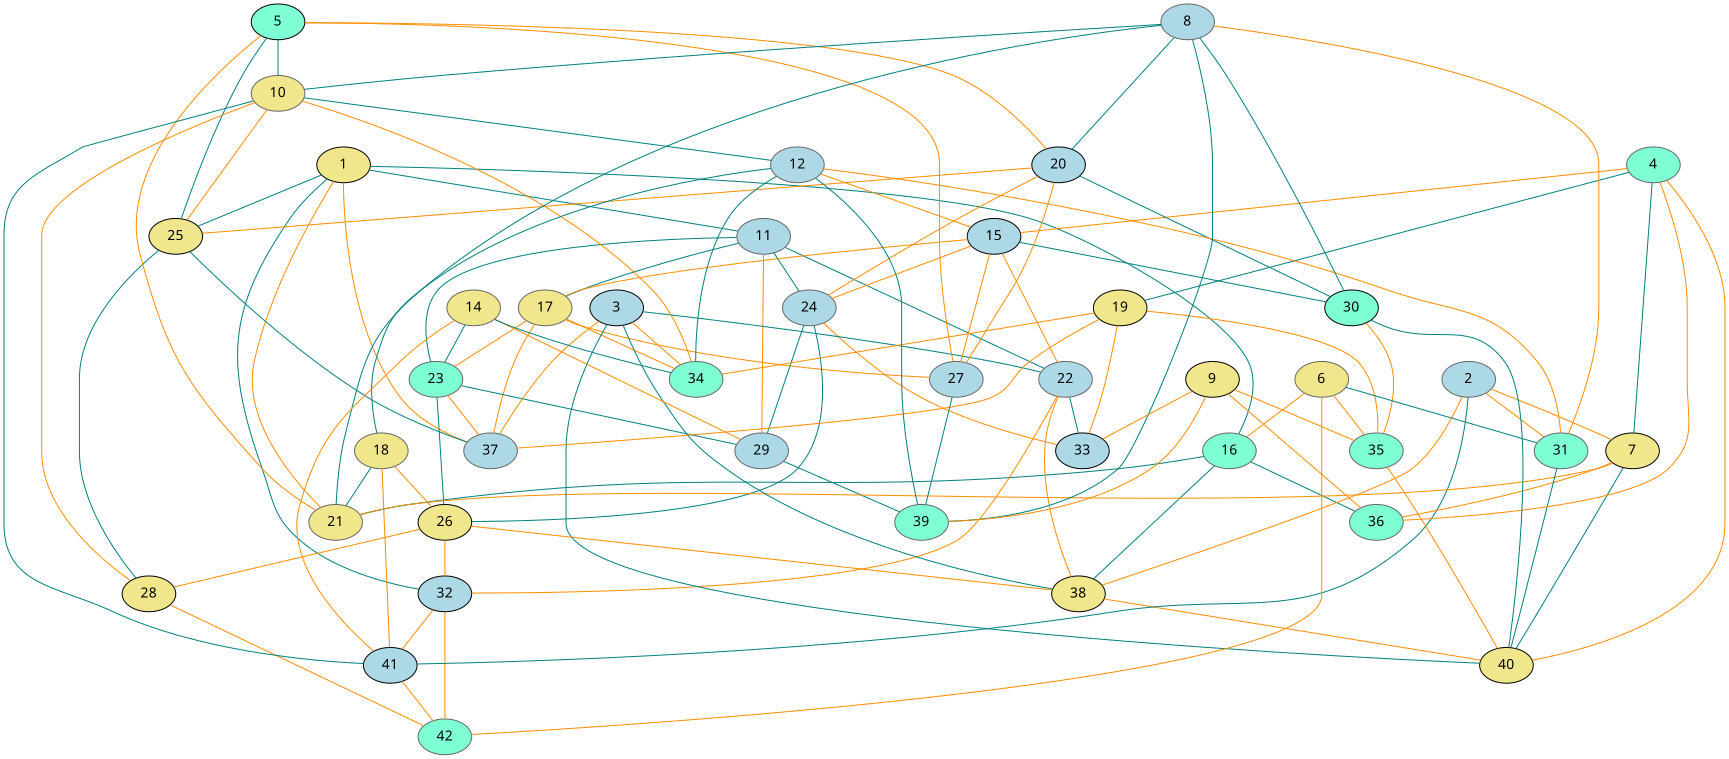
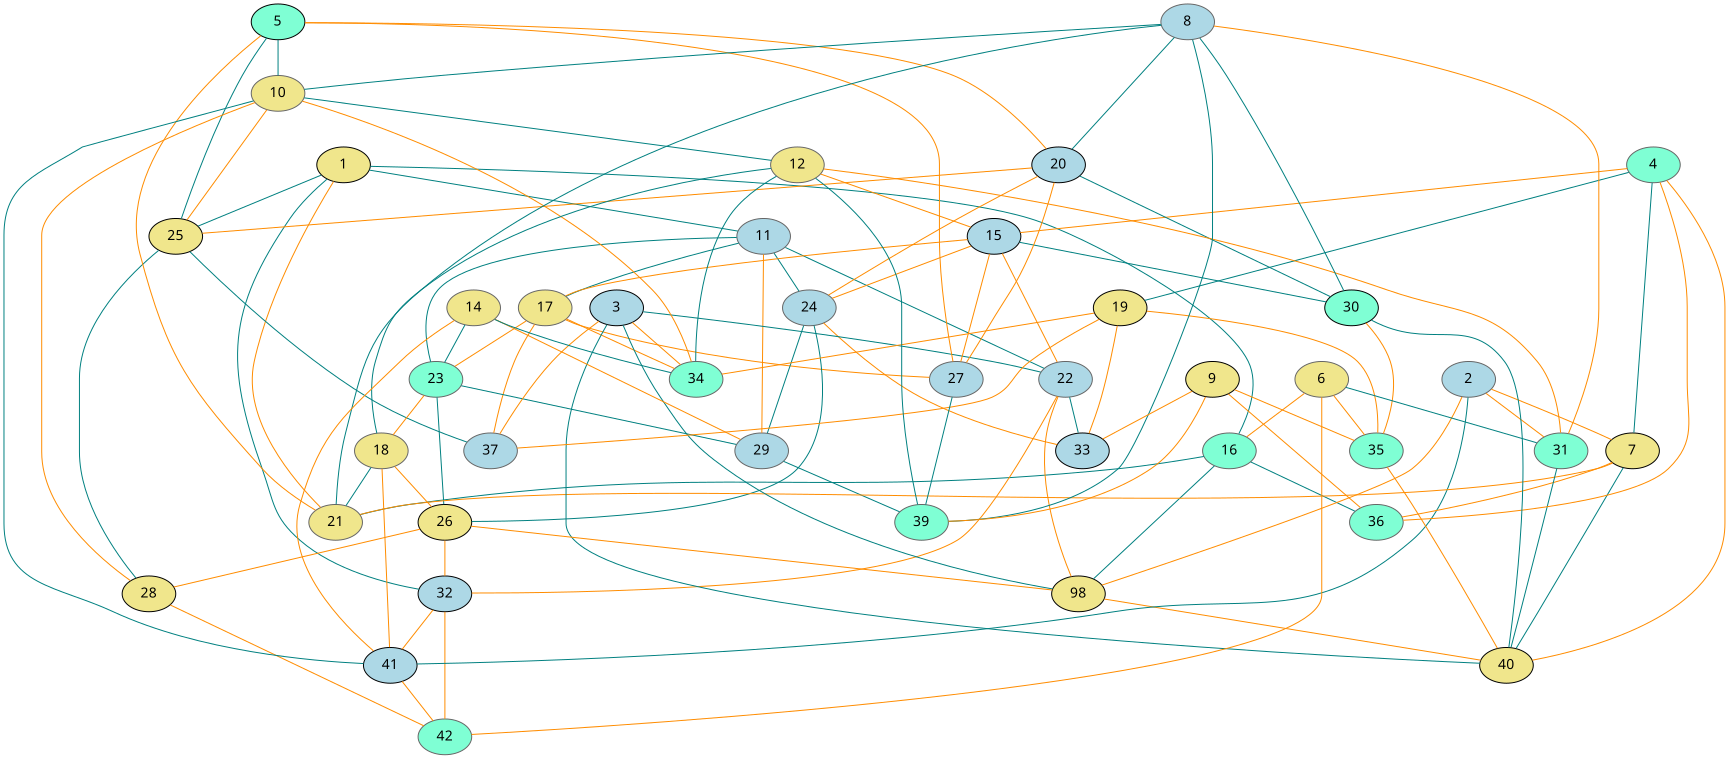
(797, 165) -> (797, 165)
(368, 333) -> none
(463, 415) -> (411, 412)
(1078, 594) -> (1078, 594)
